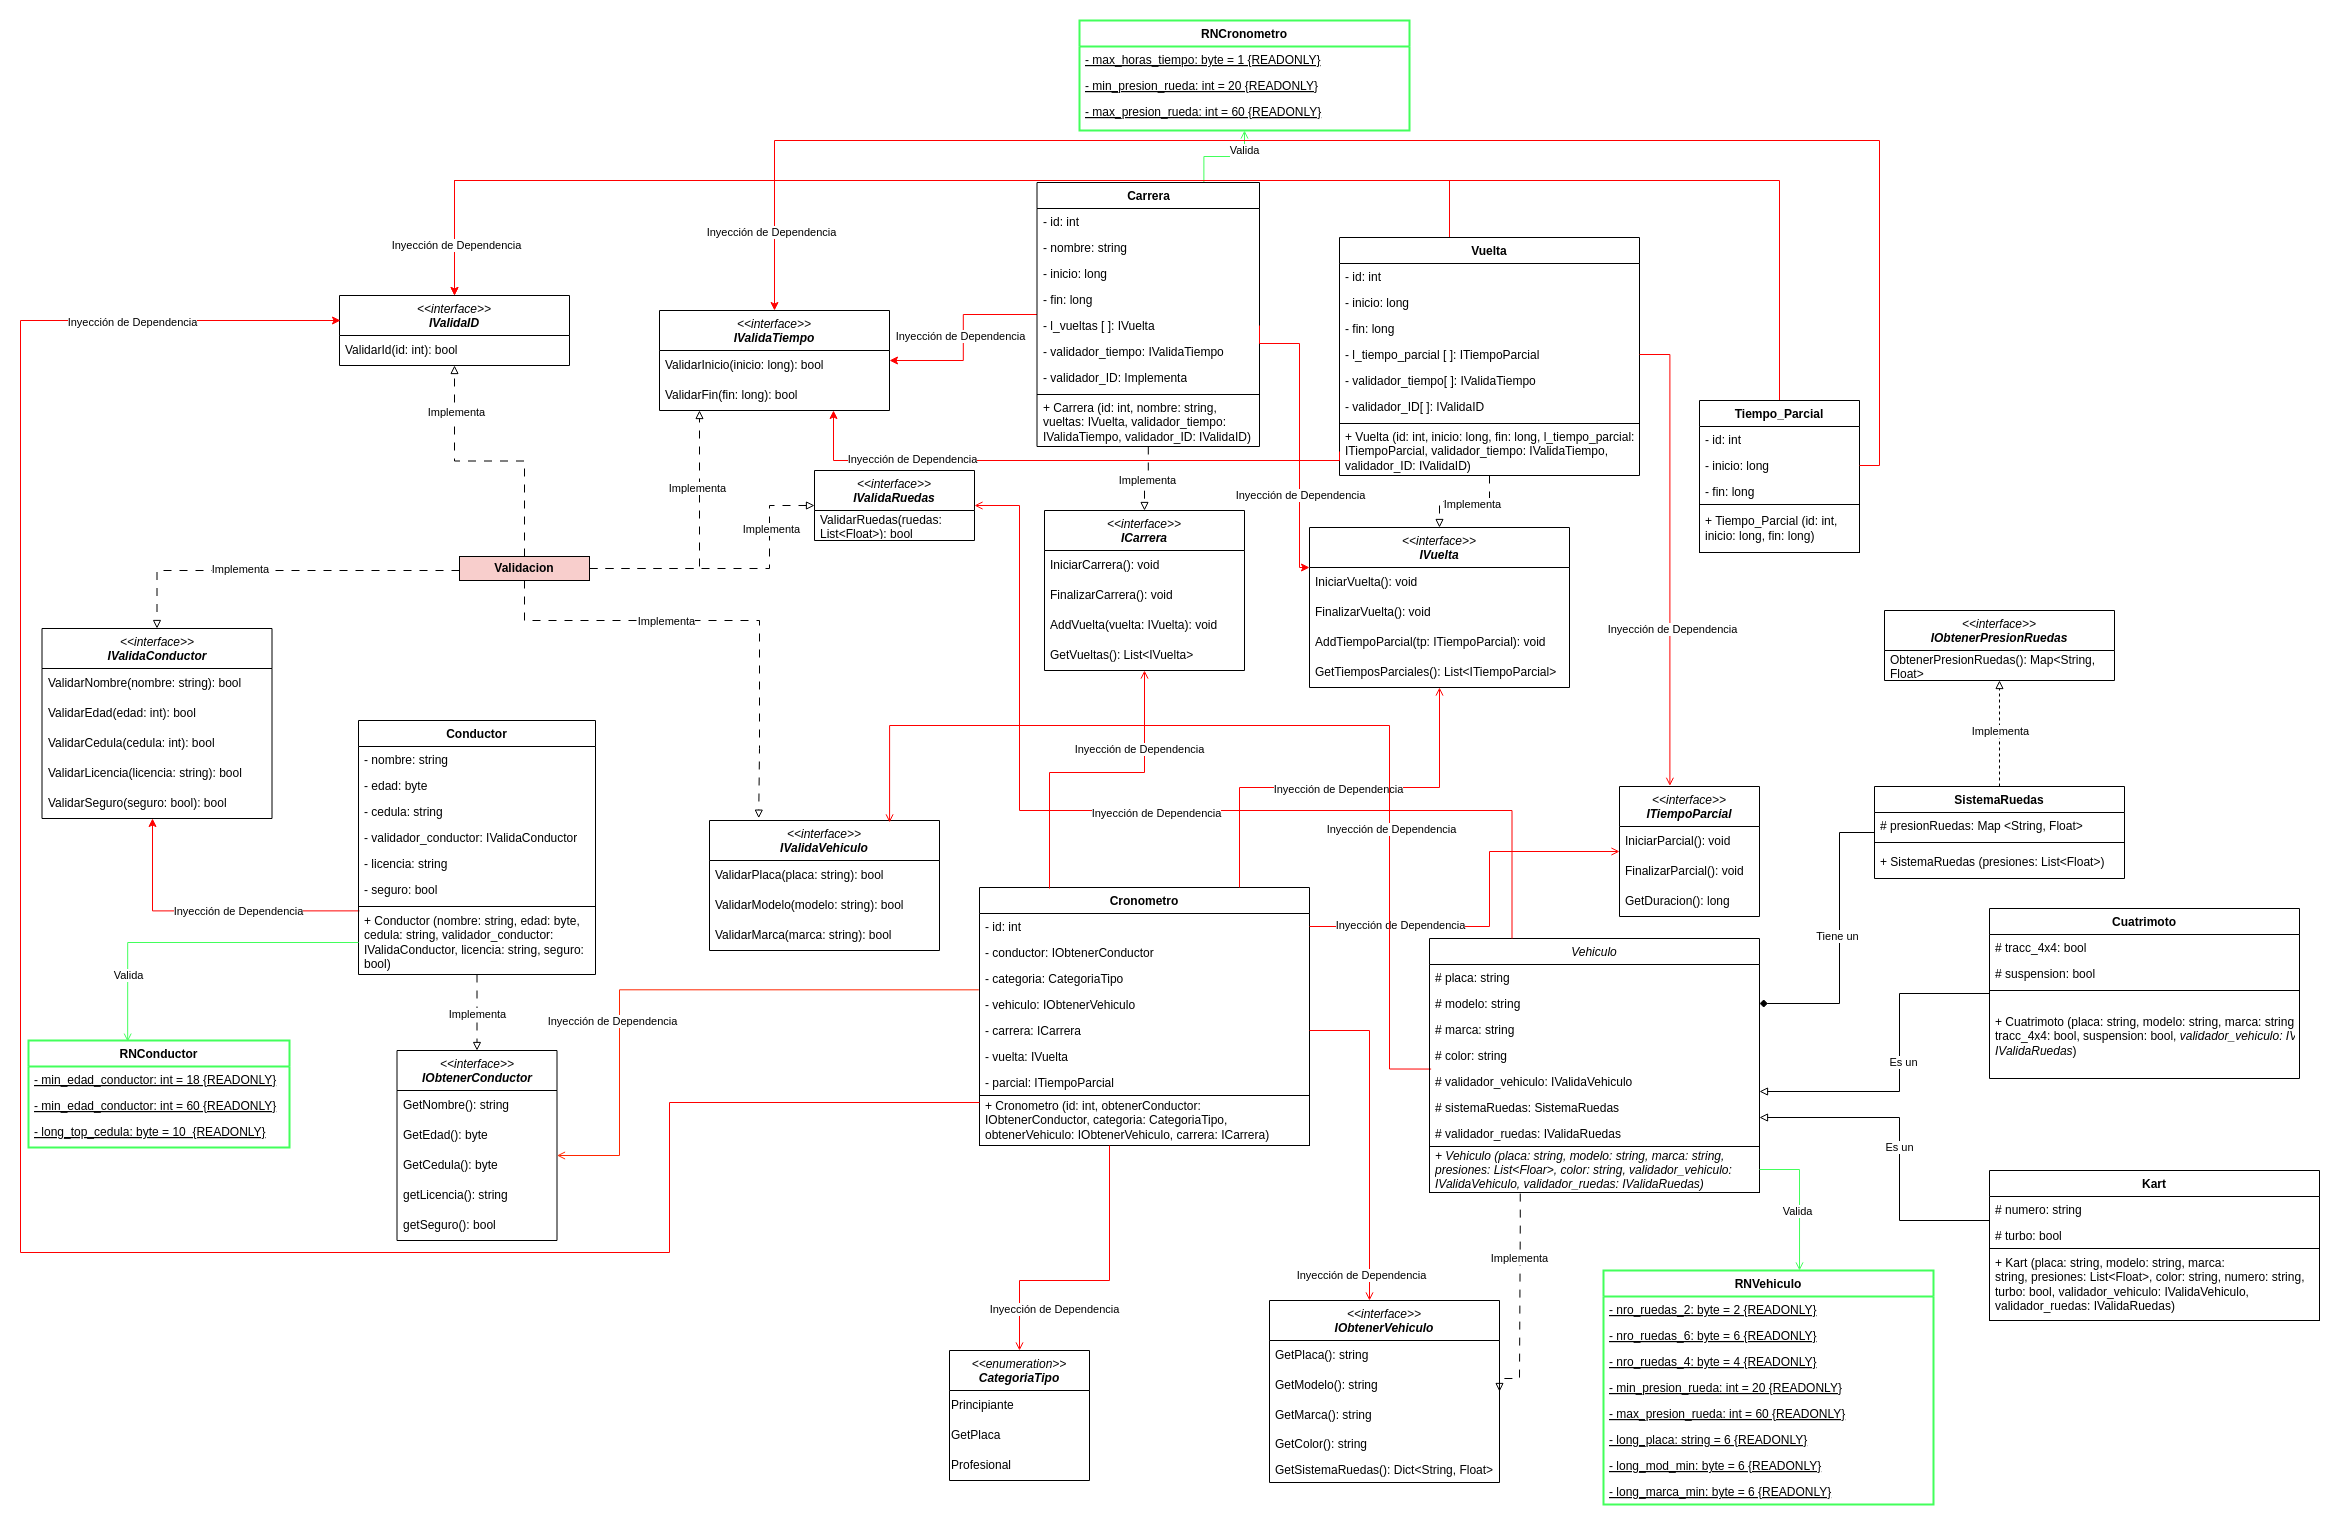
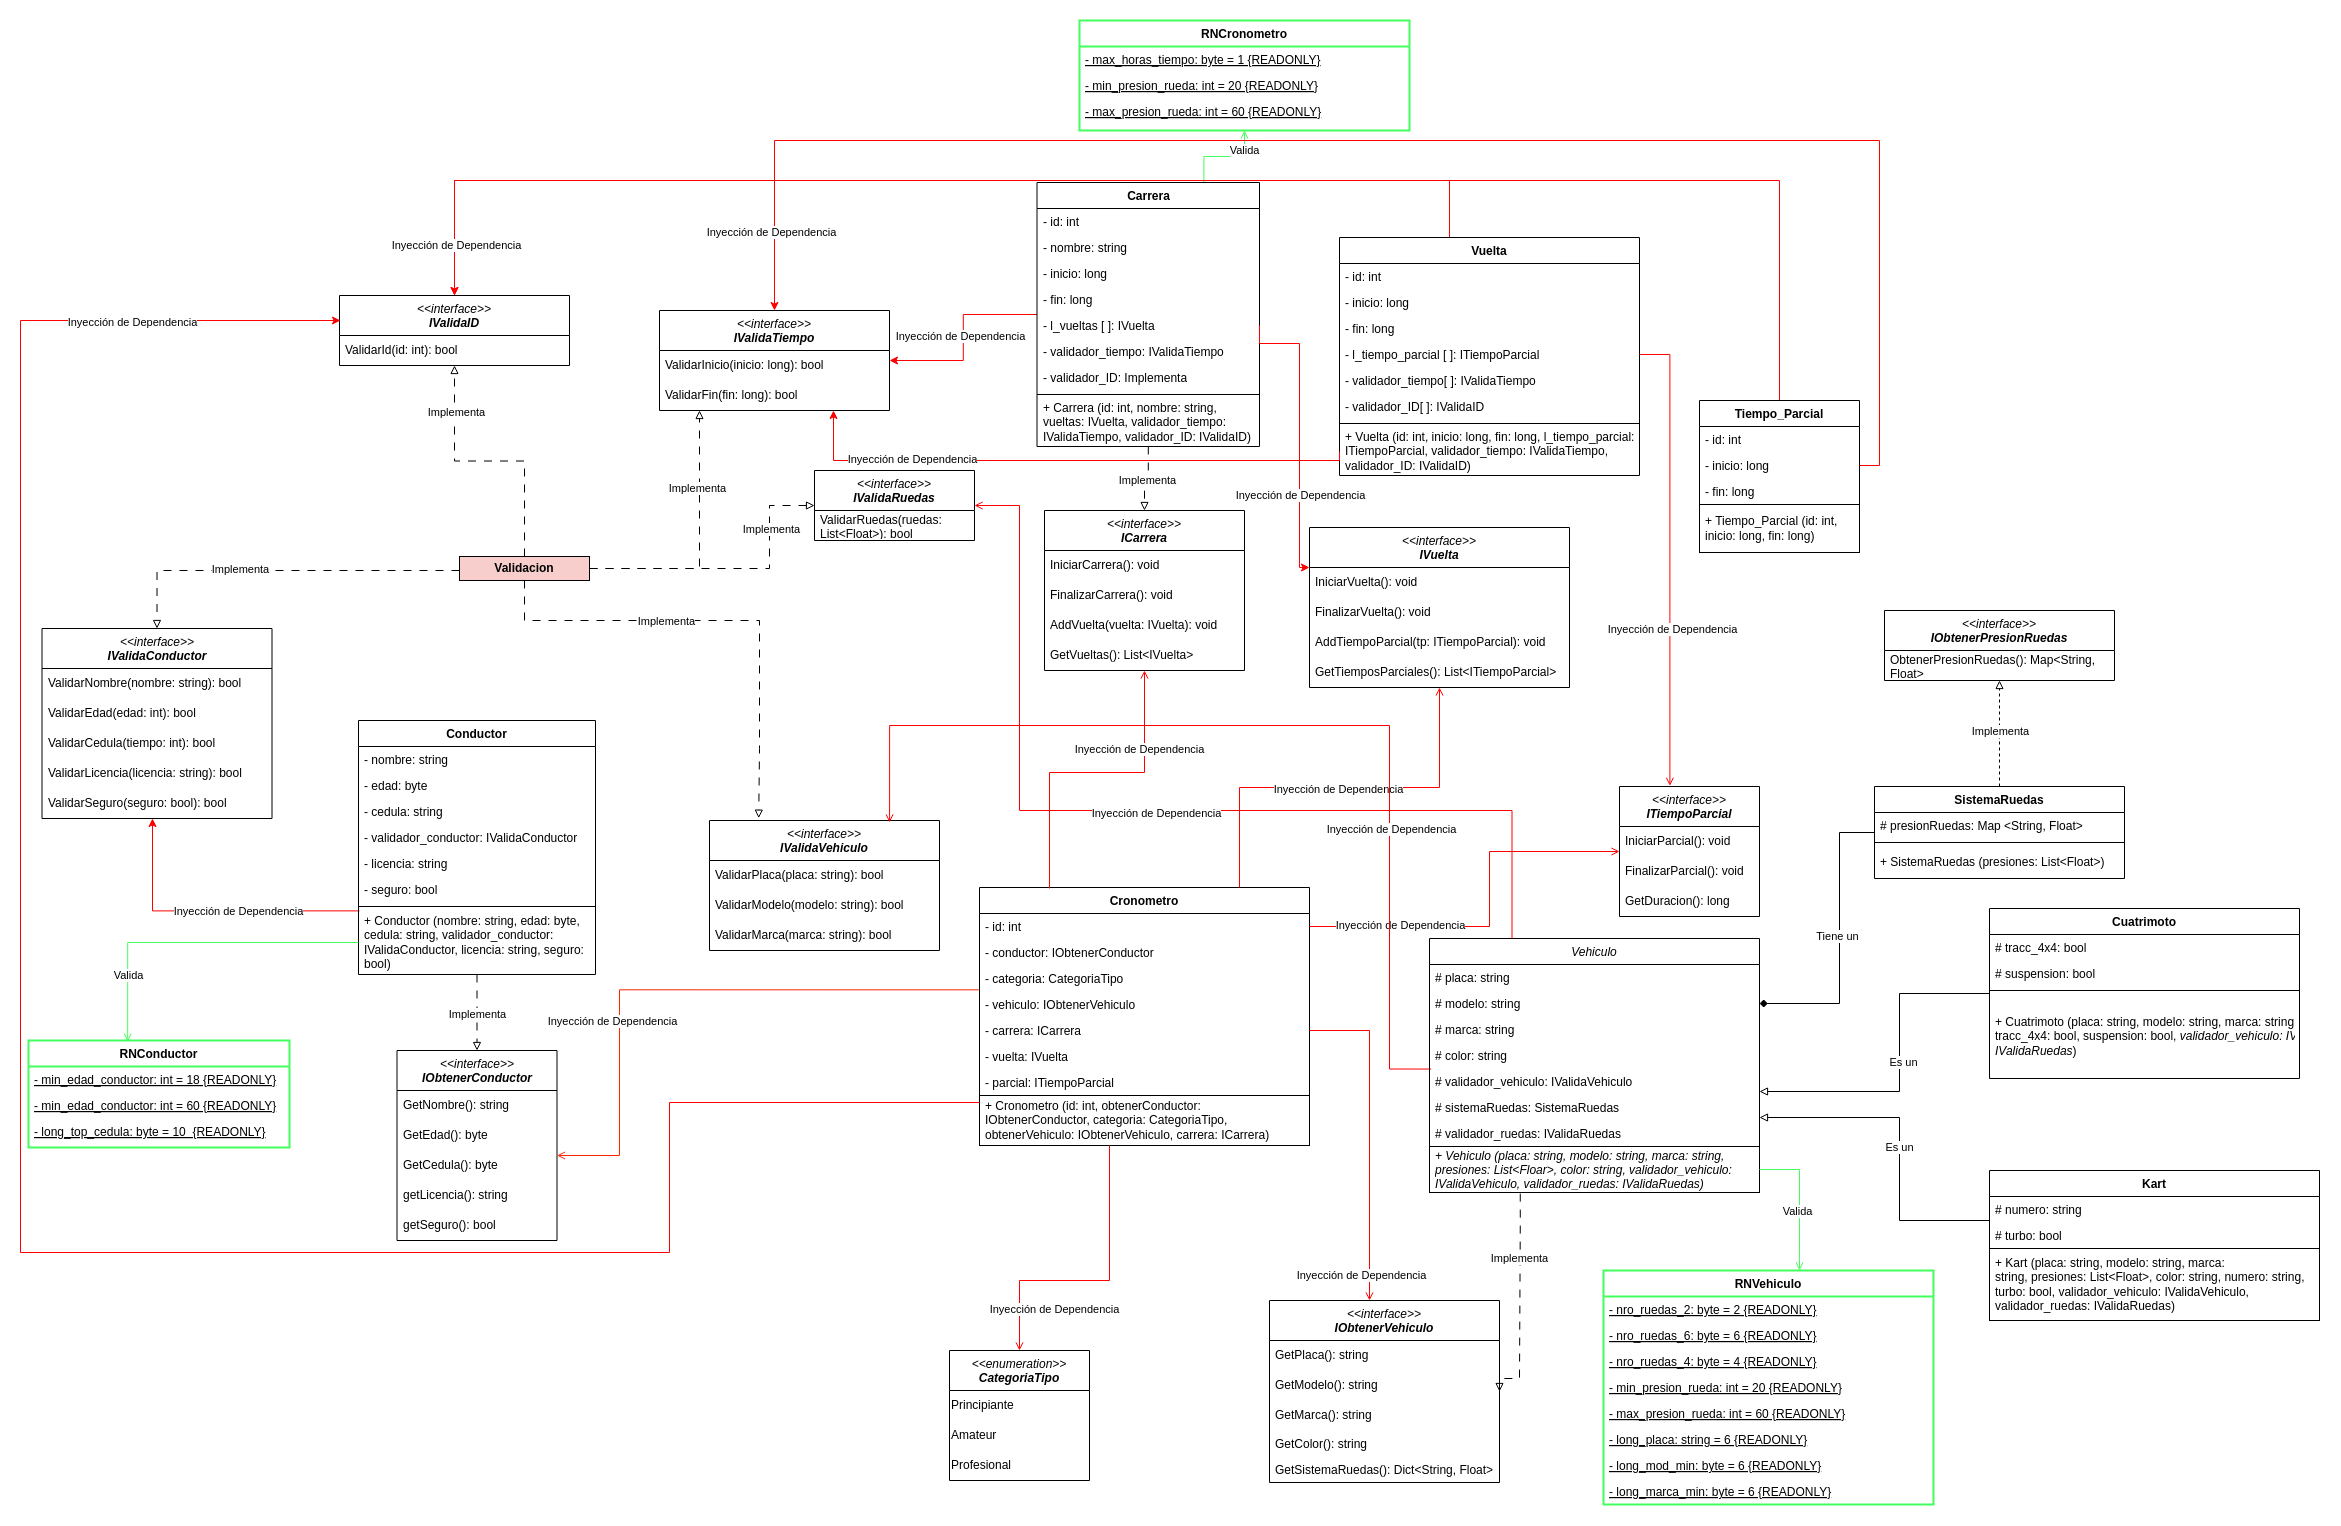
(1469, 502) -> none
(140, 744) -> (140, 744)
(977, 1436) -> (975, 1436)
